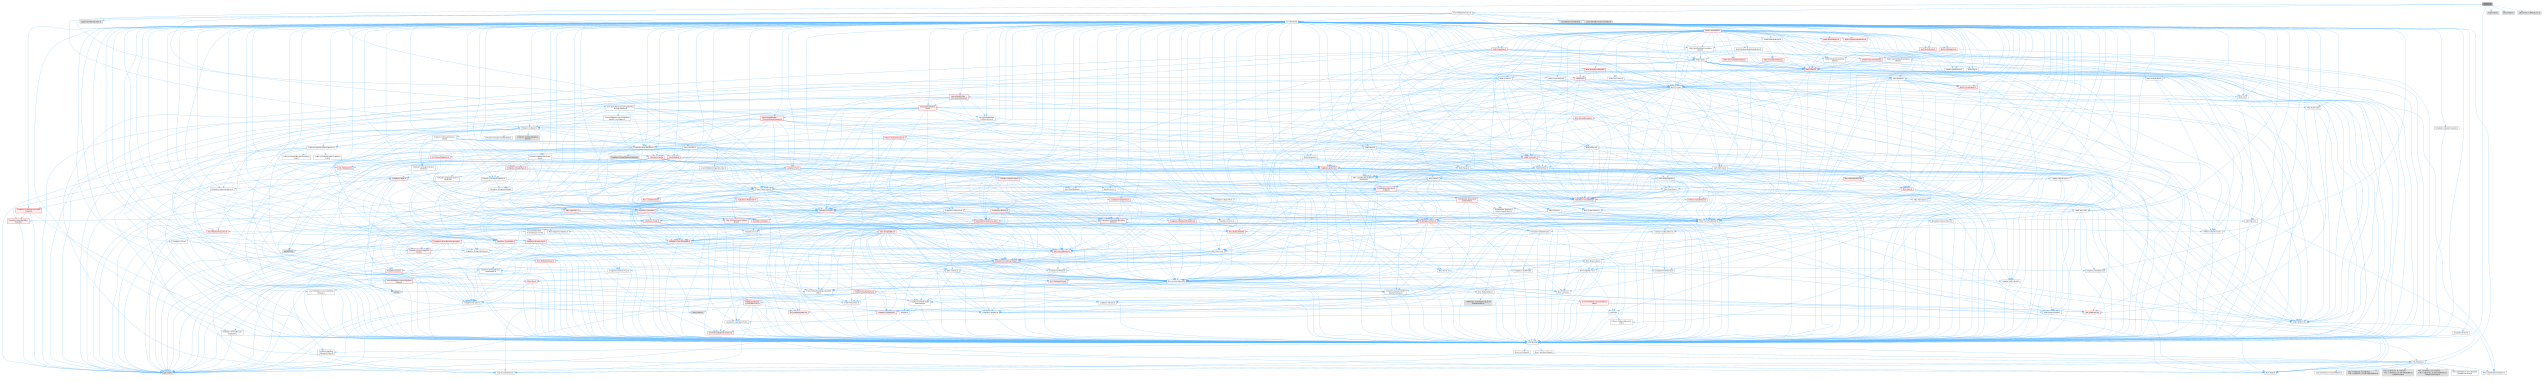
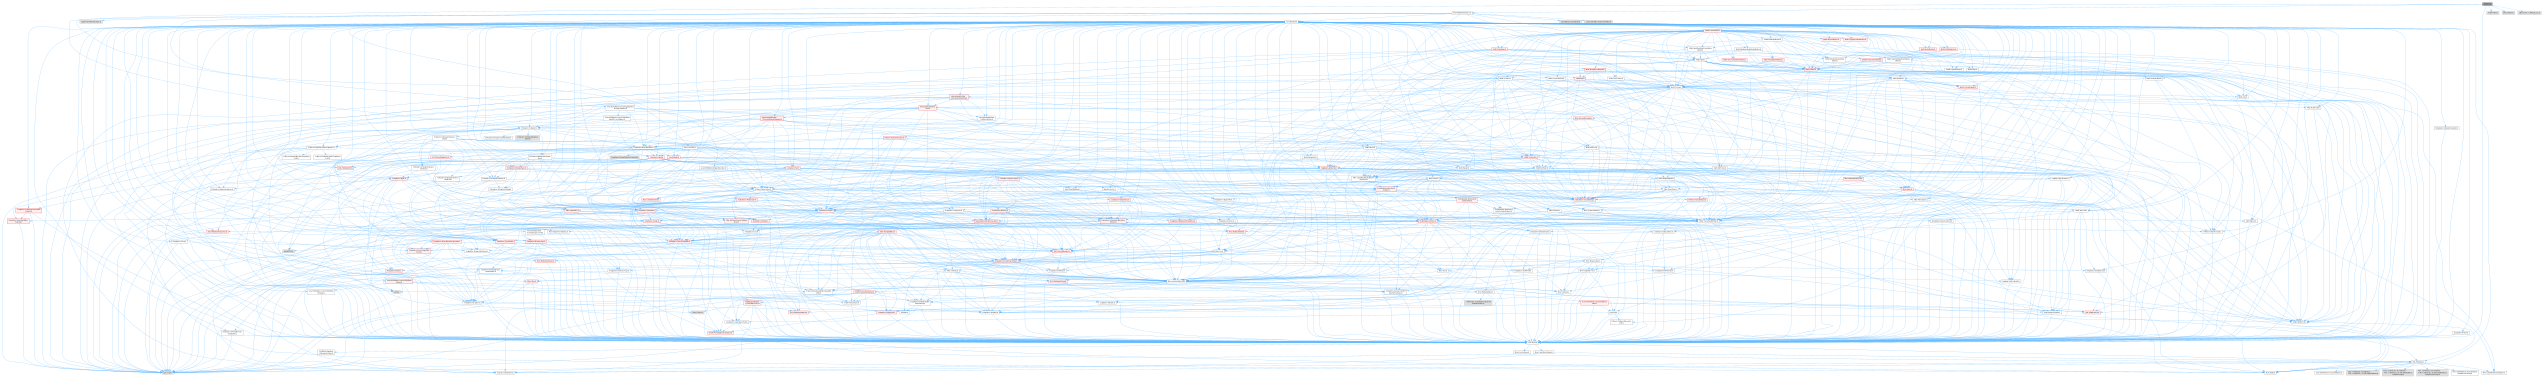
(463, 277) -> (702, 285)
